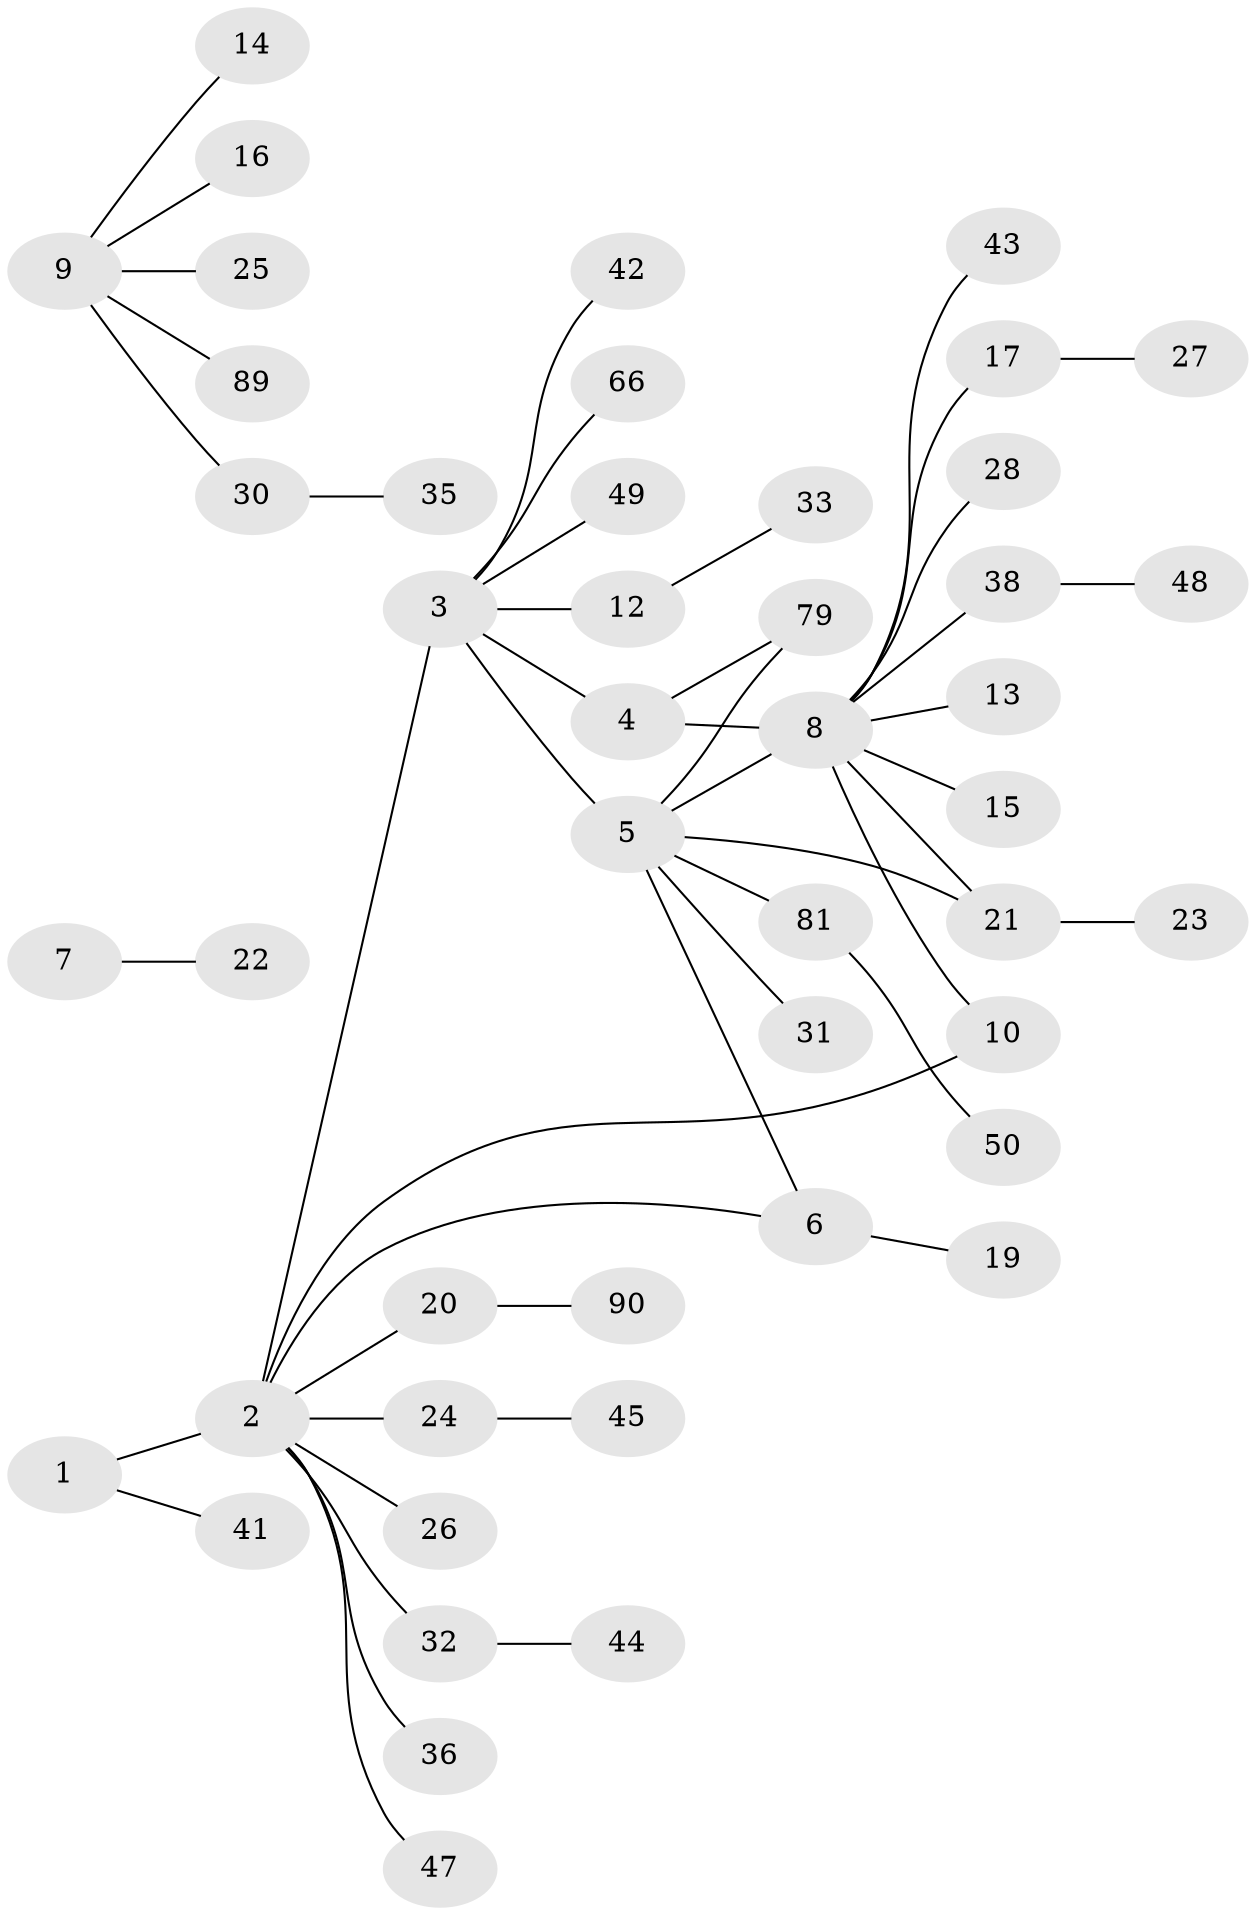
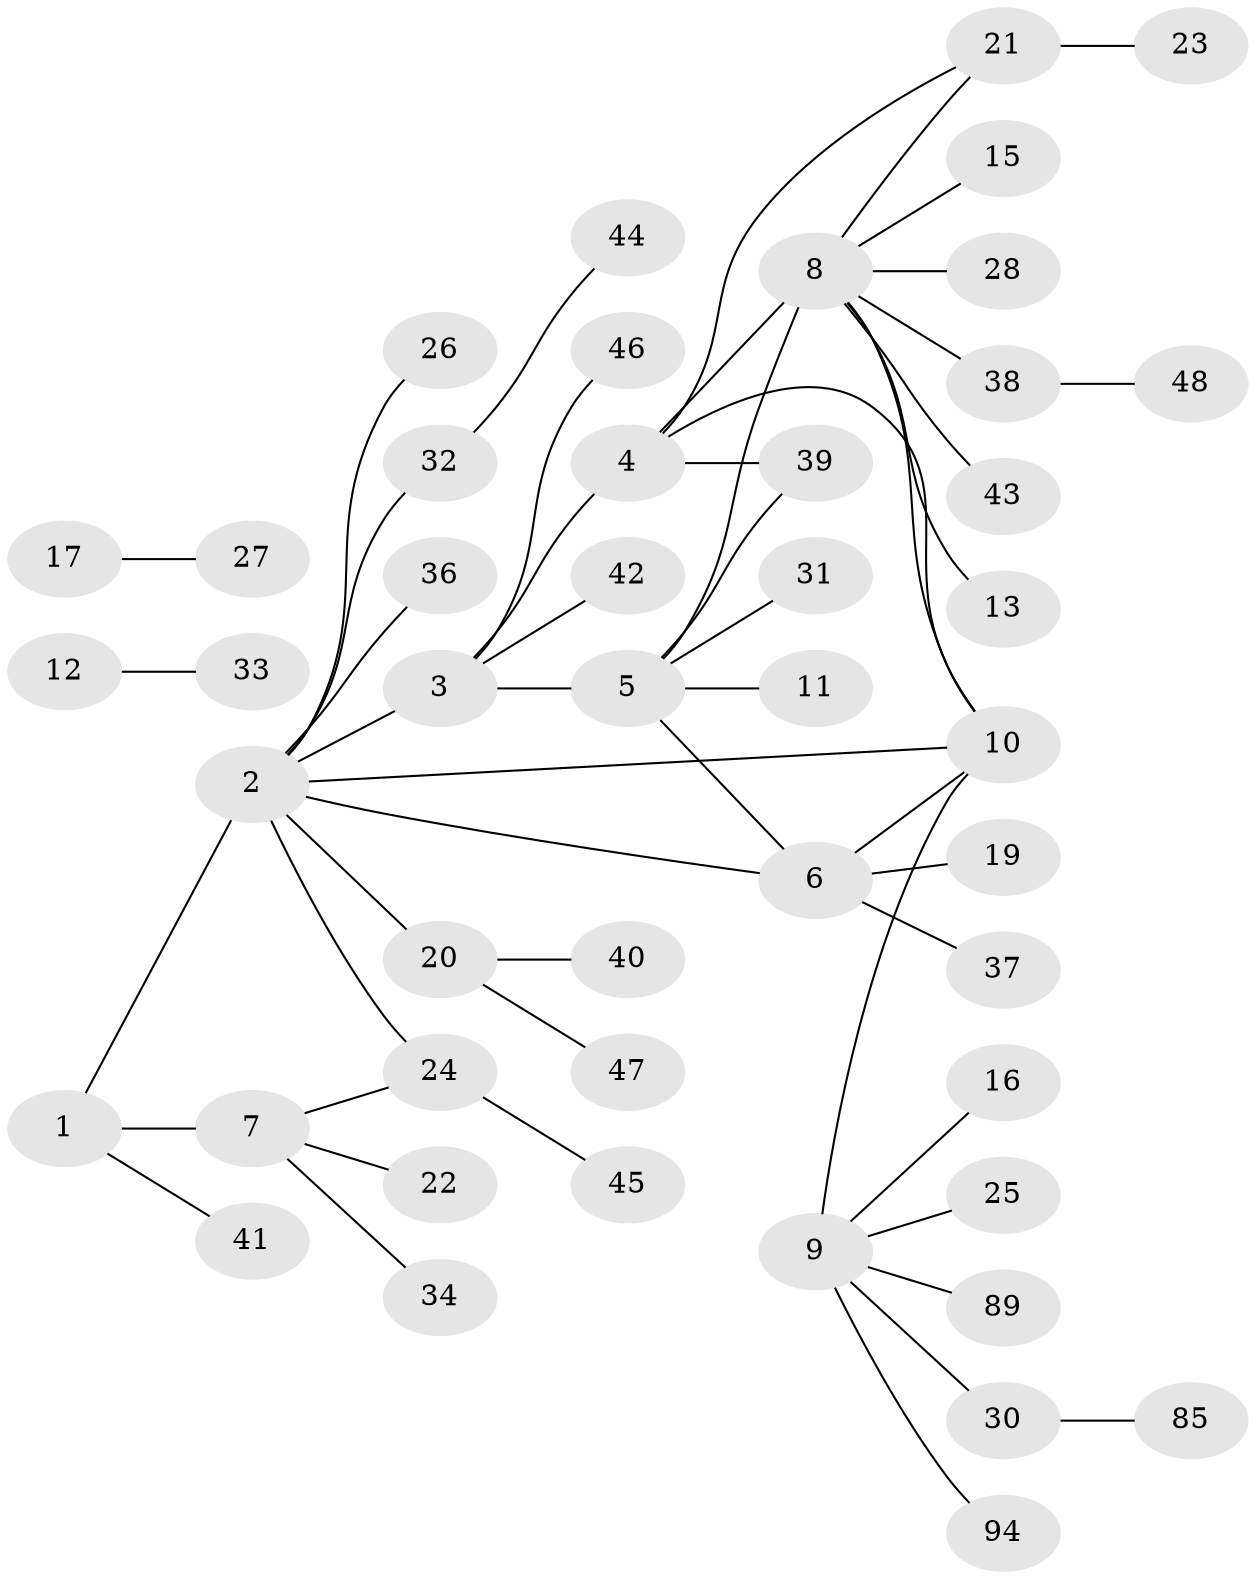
(252, 46) -> (1003, 1533)
(628, 384) -> (628, 350)
none -> (884, 418)
(923, 469) -> none
(440, 496) -> (1191, 1421)
(628, 496) -> none
(534, 609) -> none
(816, 617) -> (816, 463)
none -> (910, 813)
(825, 855) -> (761, 213)
(816, 922) -> (816, 688)
none -> (1003, 970)
none -> (871, 986)
none -> (347, 1100)
none -> (159, 1129)
(1003, 1147) -> none
none -> (440, 1298)
(628, 1306) -> (628, 960)
(347, 1654) -> (534, 1016)
